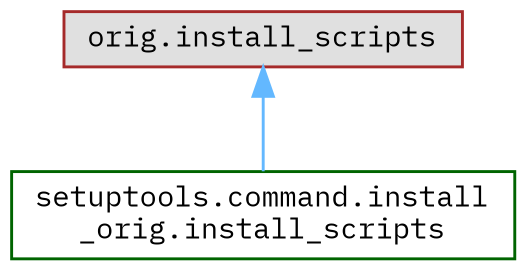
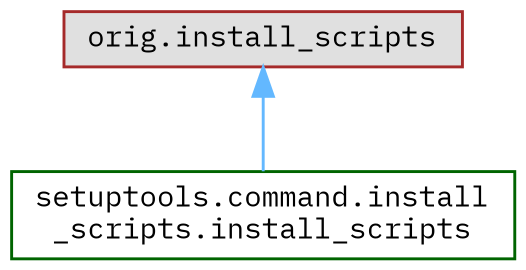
(263, 215) -> (263, 215)
